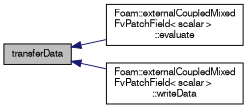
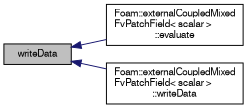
(38, 54) -> (38, 54)
